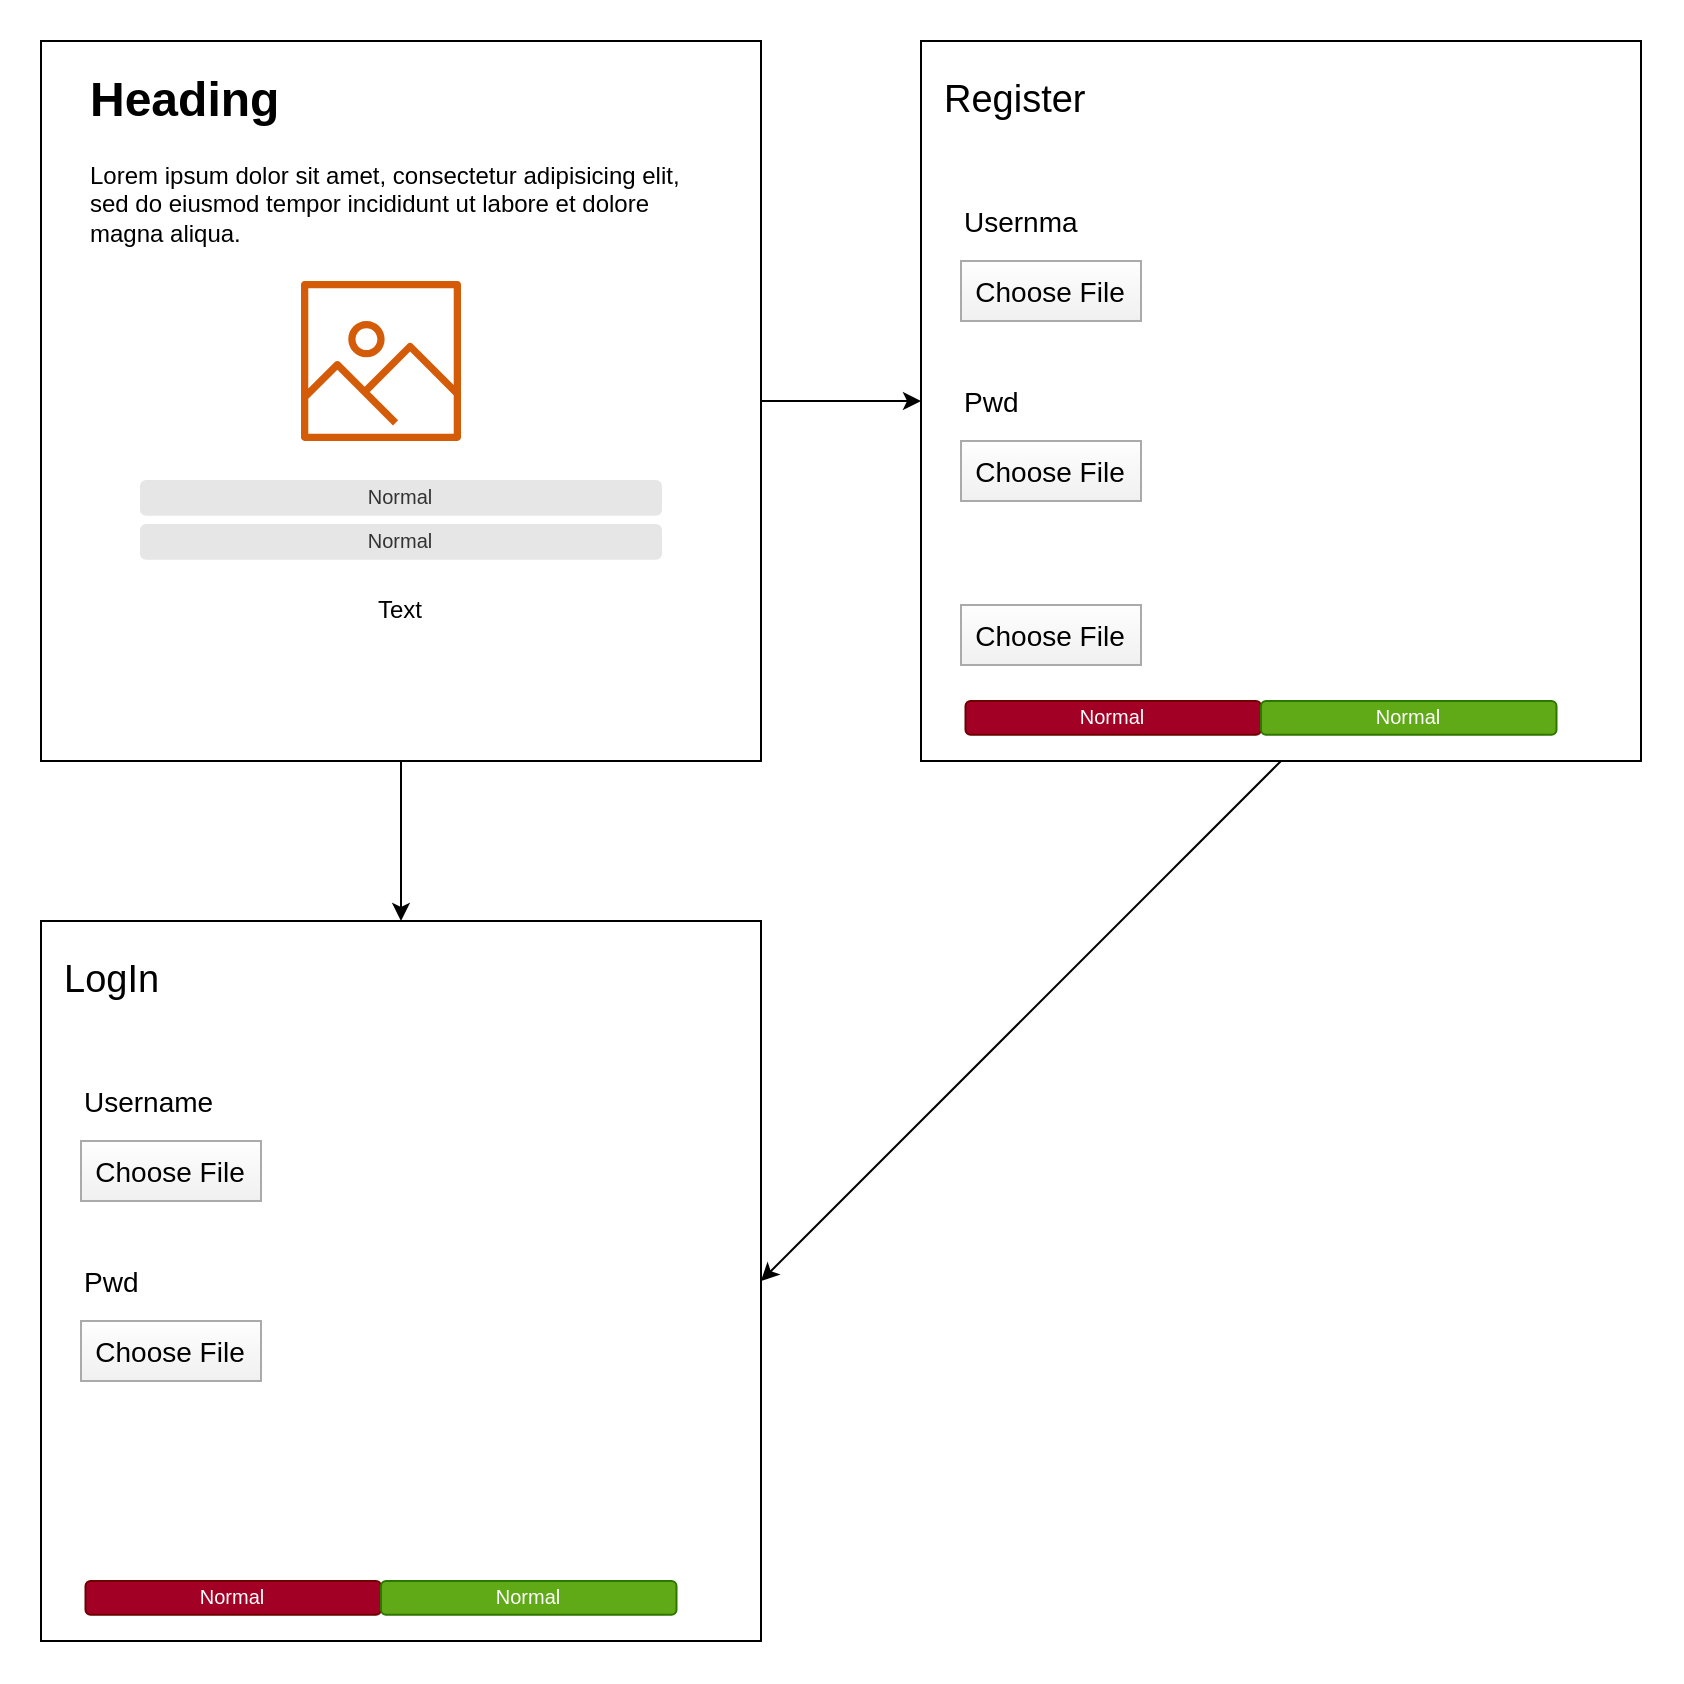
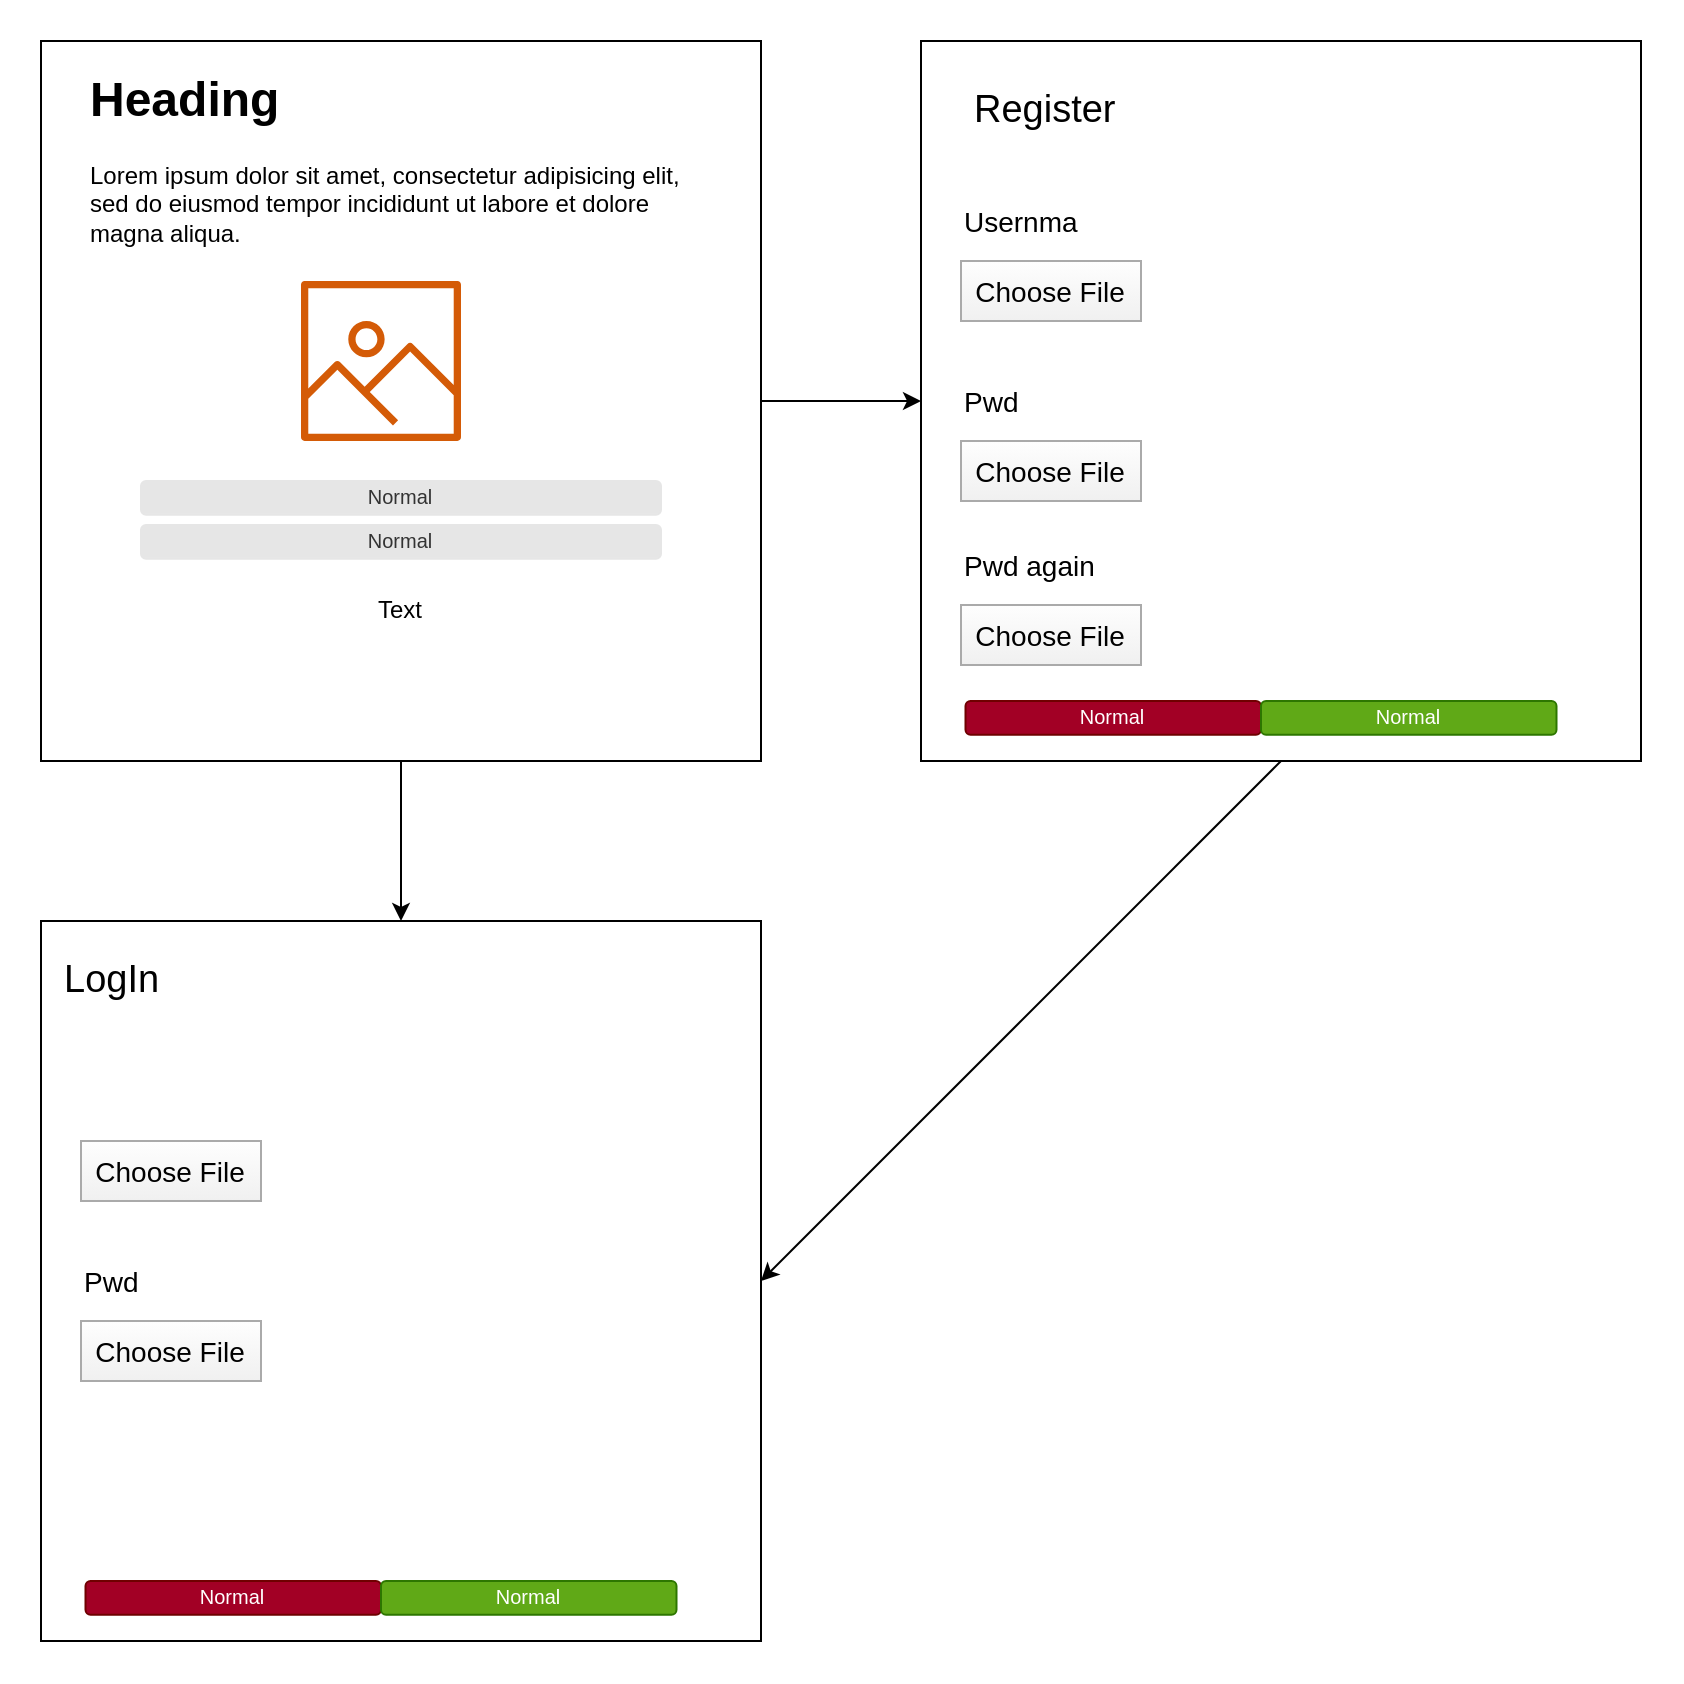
(1071, 101) -> (1101, 111)
none -> (1111, 565)
(231, 1101) -> none
